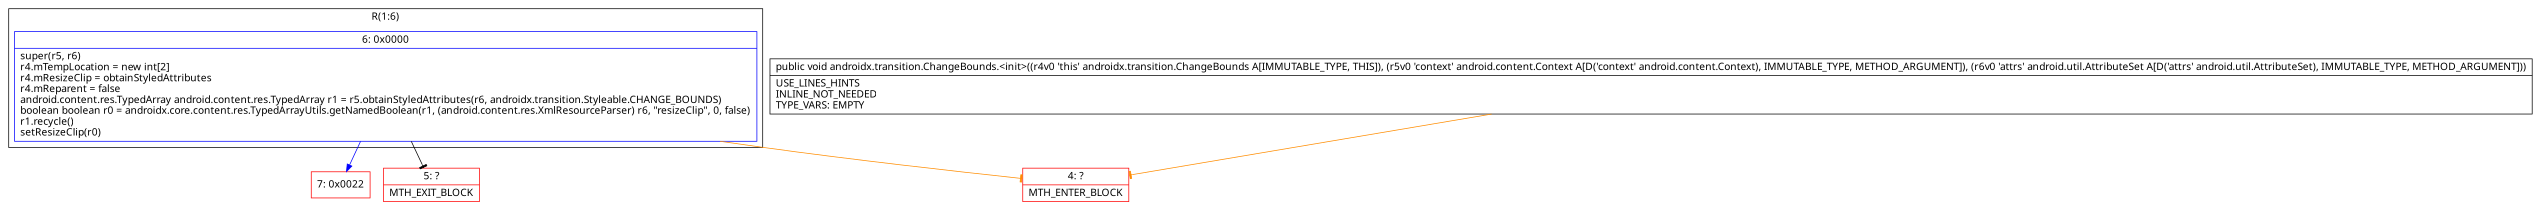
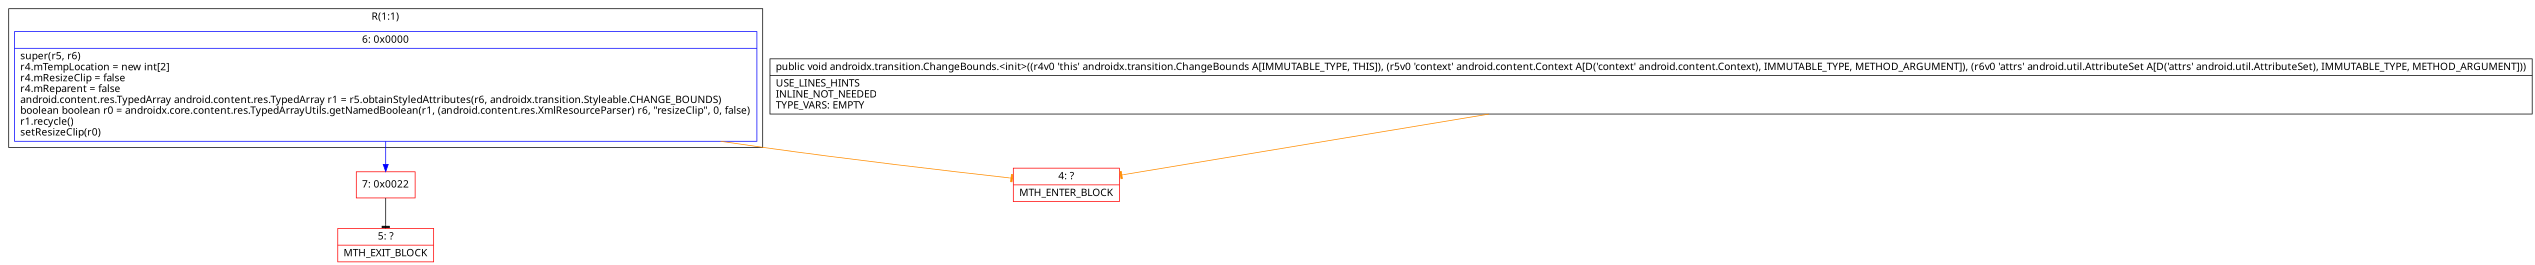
(386, 17) -> (386, 17)
(116, 78) -> (73, 78)
(417, 153) -> (386, 211)
